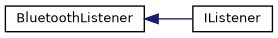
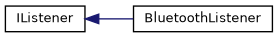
(175, 19) -> (116, 19)
